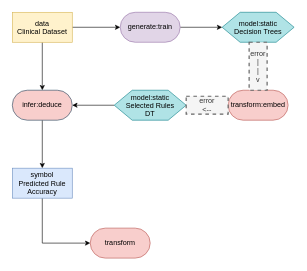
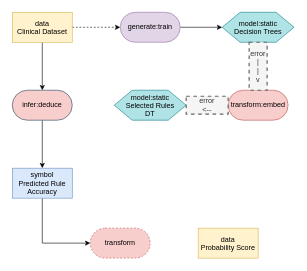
(94, 27) -> (94, 27)
(77, 105) -> none
(120, 243) -> (120, 243)
none -> (228, 243)
